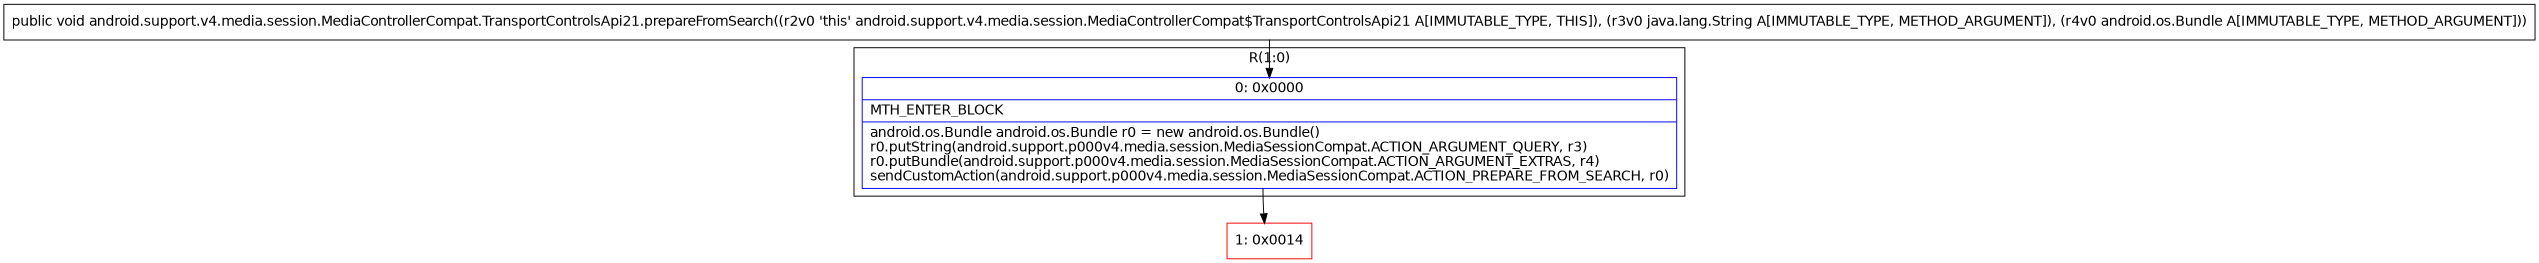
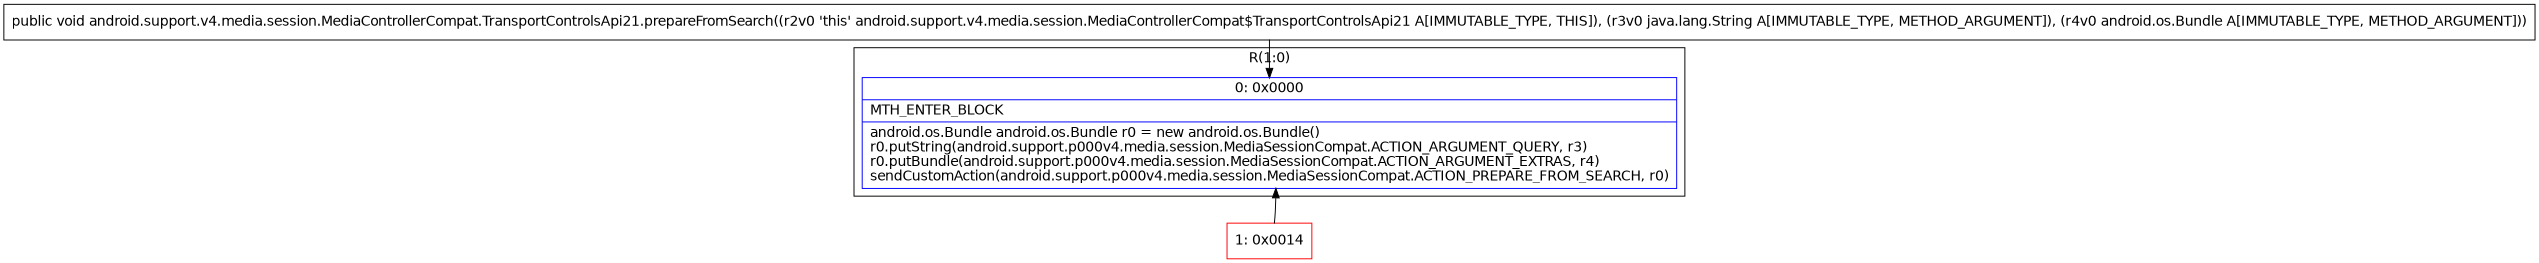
(1263, 202) -> (1275, 211)
